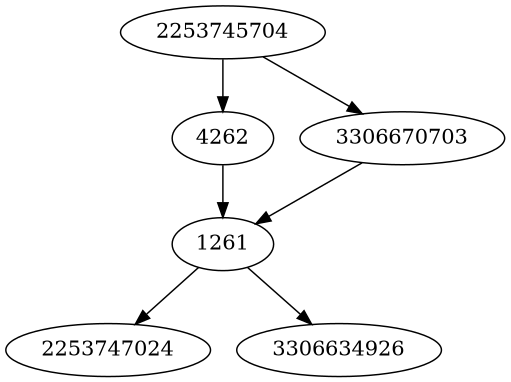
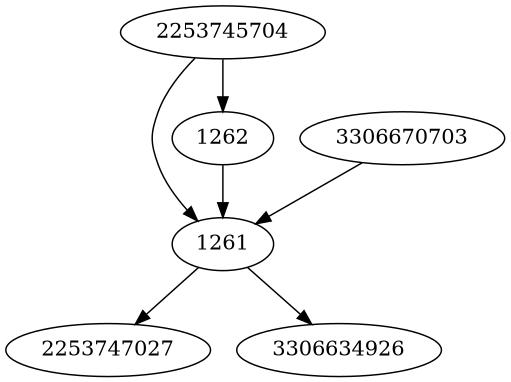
(306, 82) -> (153, 133)
(223, 138) -> (223, 138)
(108, 350) -> (108, 350)
